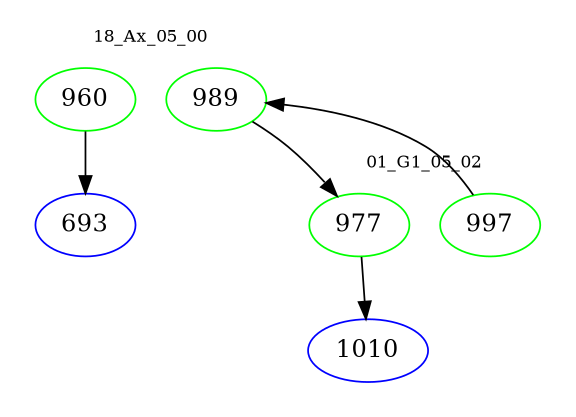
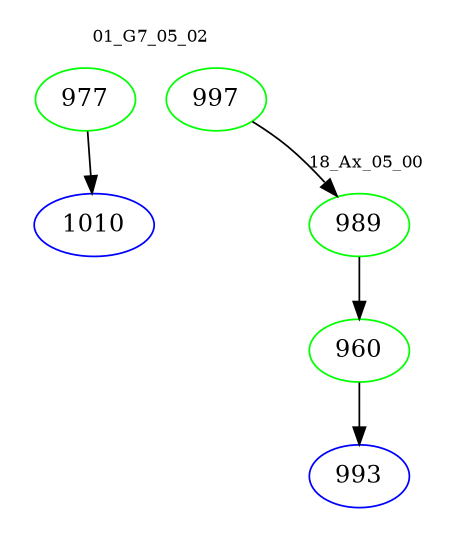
(425, 163) -> (151, 38)
(307, 164) -> (359, 279)
(85, 225) -> (359, 476)
